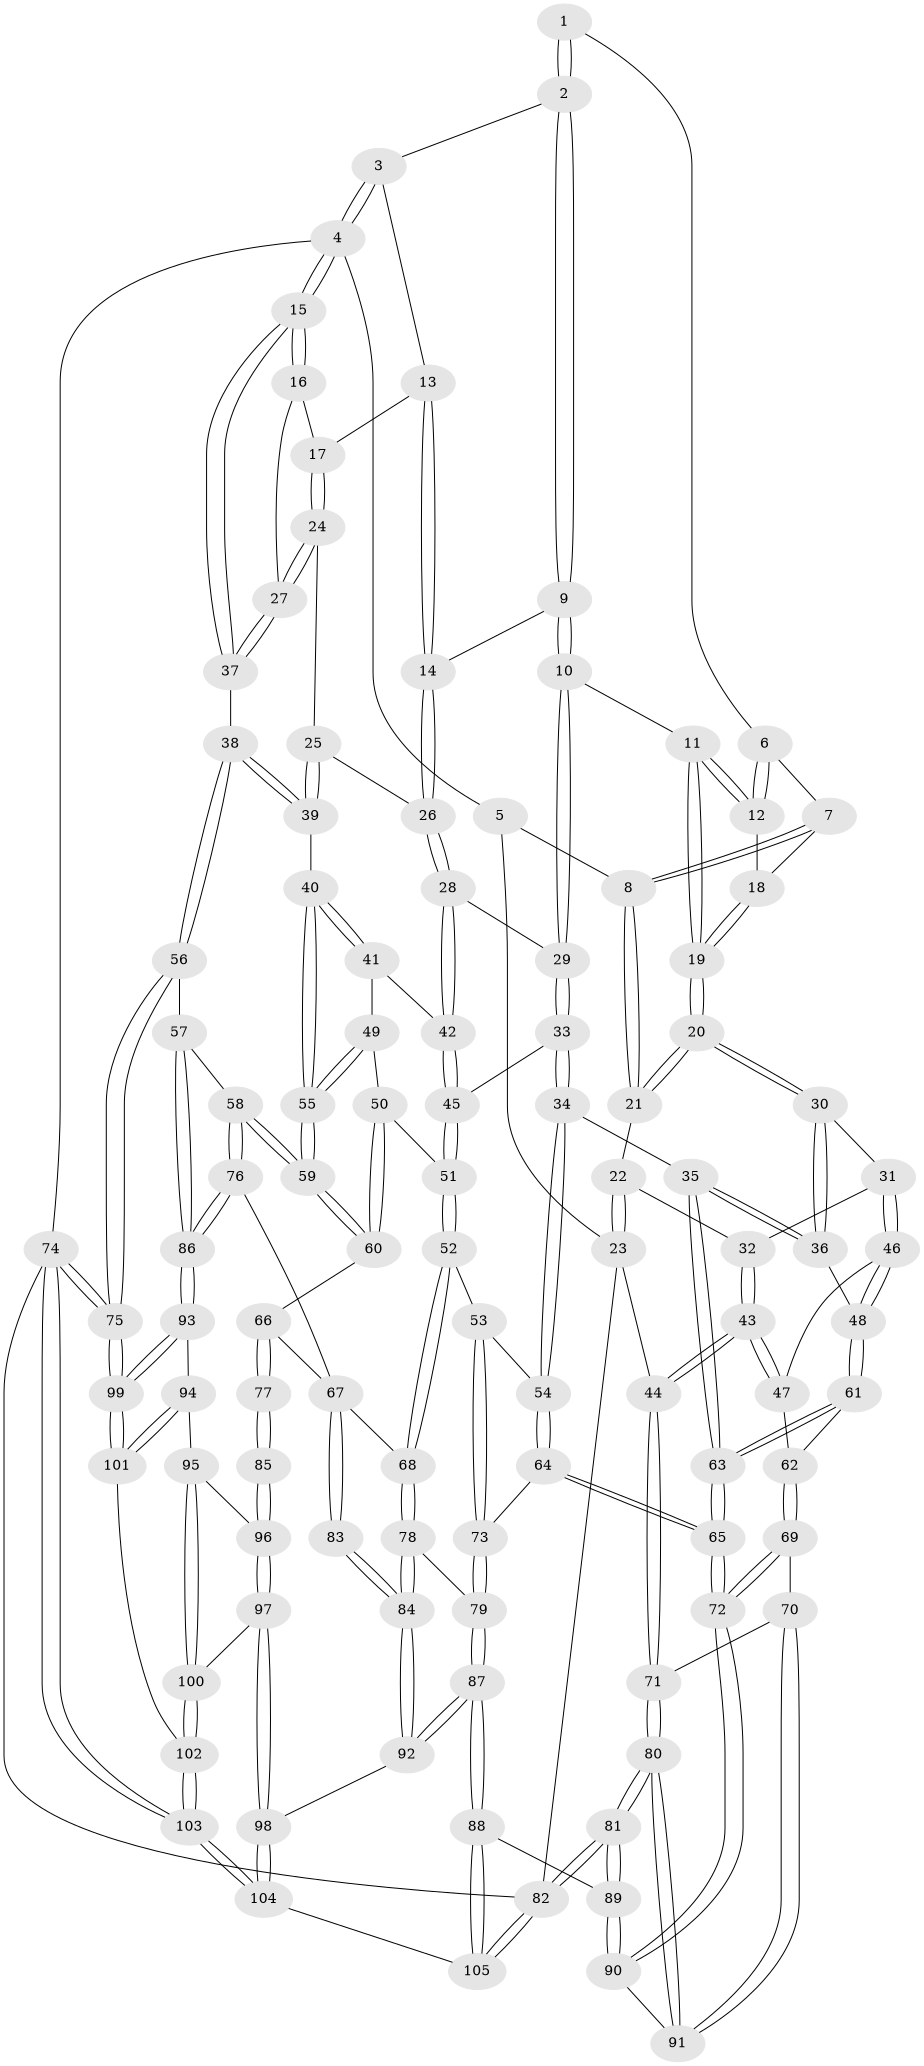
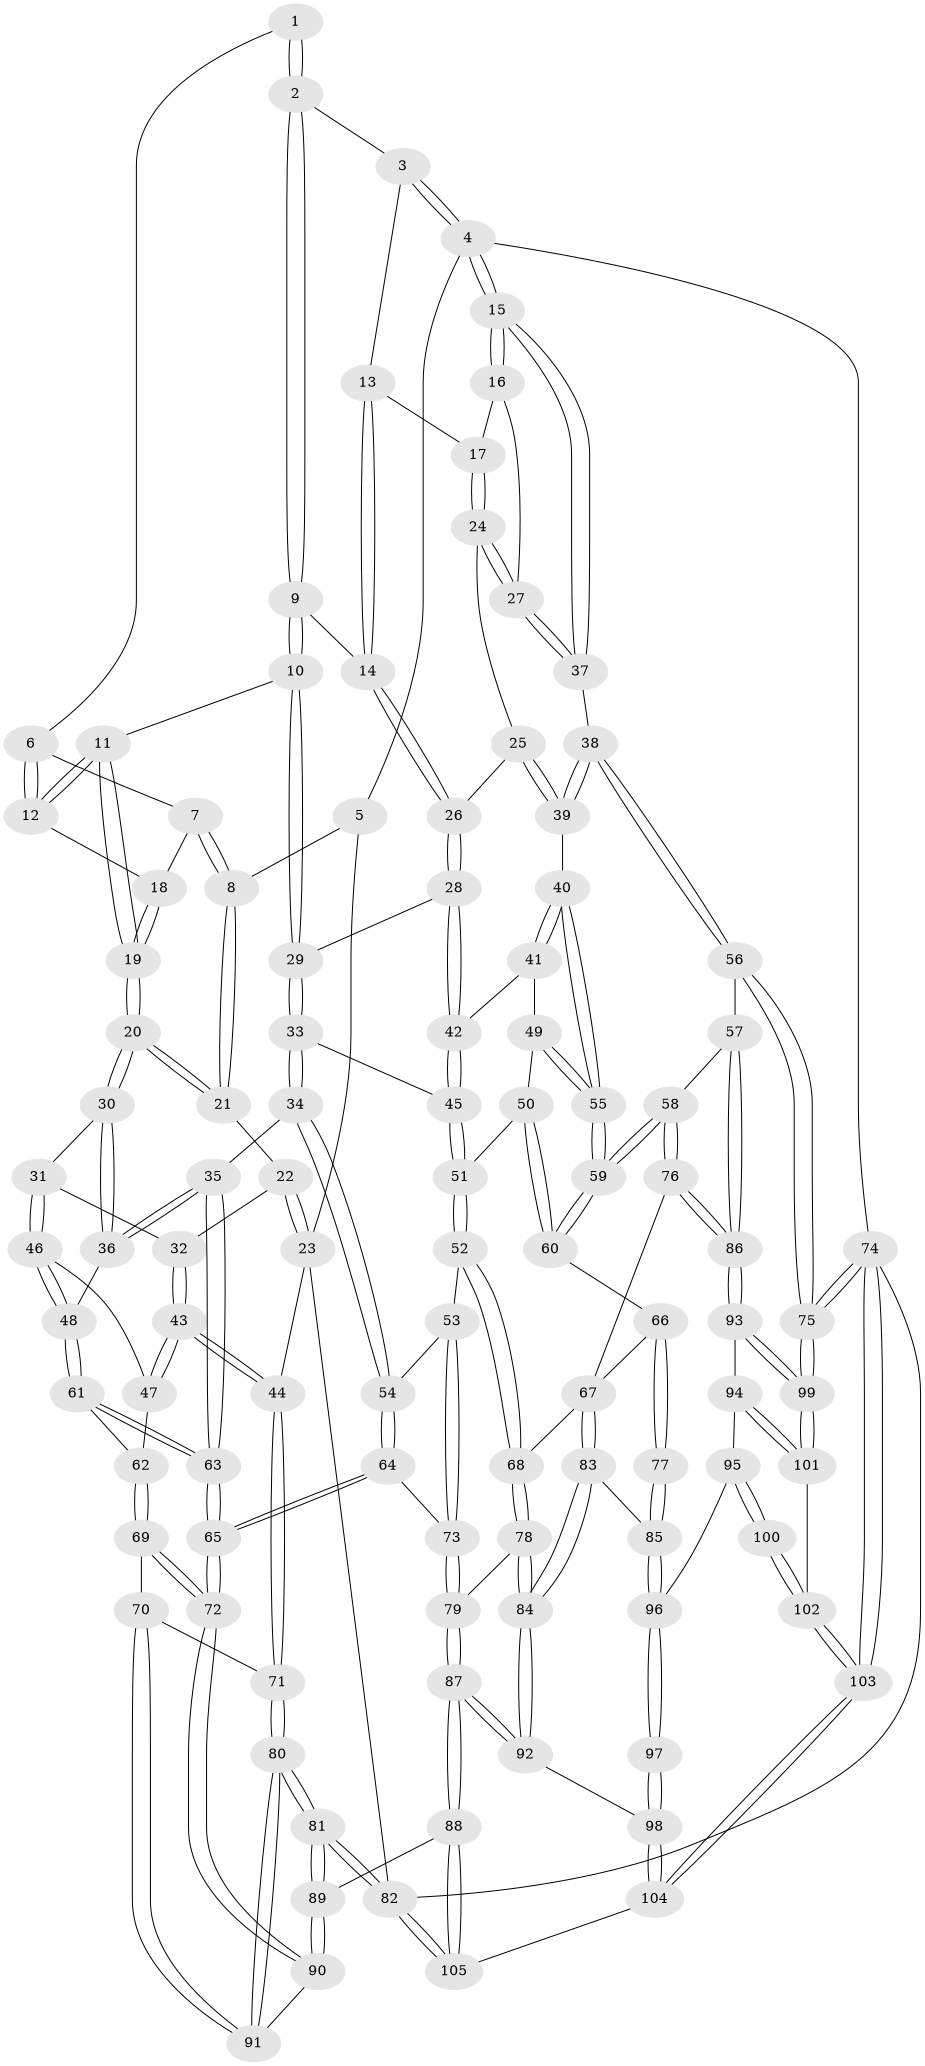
none -> (622, 1502)
(228, 1646) -> none
